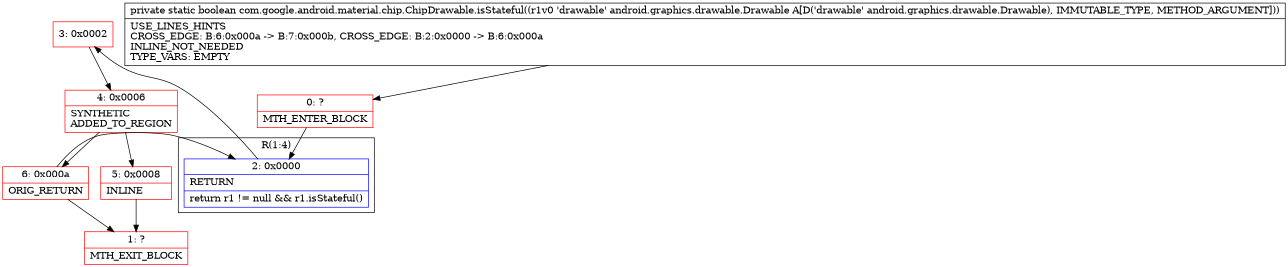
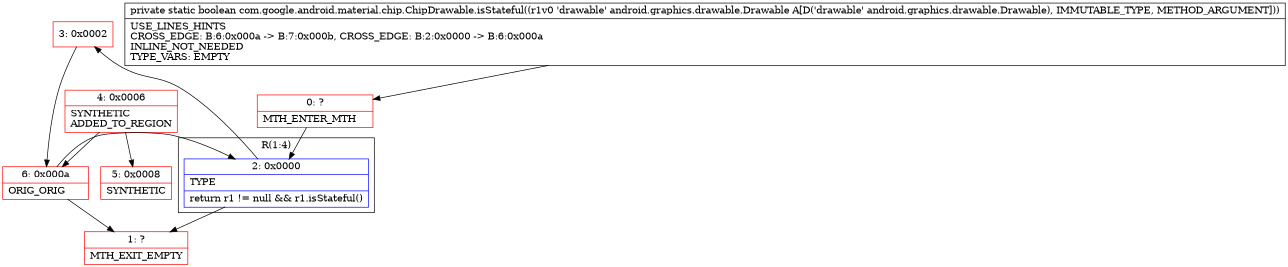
(98, 66) -> (56, 102)
(315, 119) -> (309, 119)
(212, 182) -> (203, 182)
(46, 191) -> (37, 191)
(125, 191) -> (136, 191)
(136, 212) -> (201, 218)
(136, 256) -> (136, 256)
